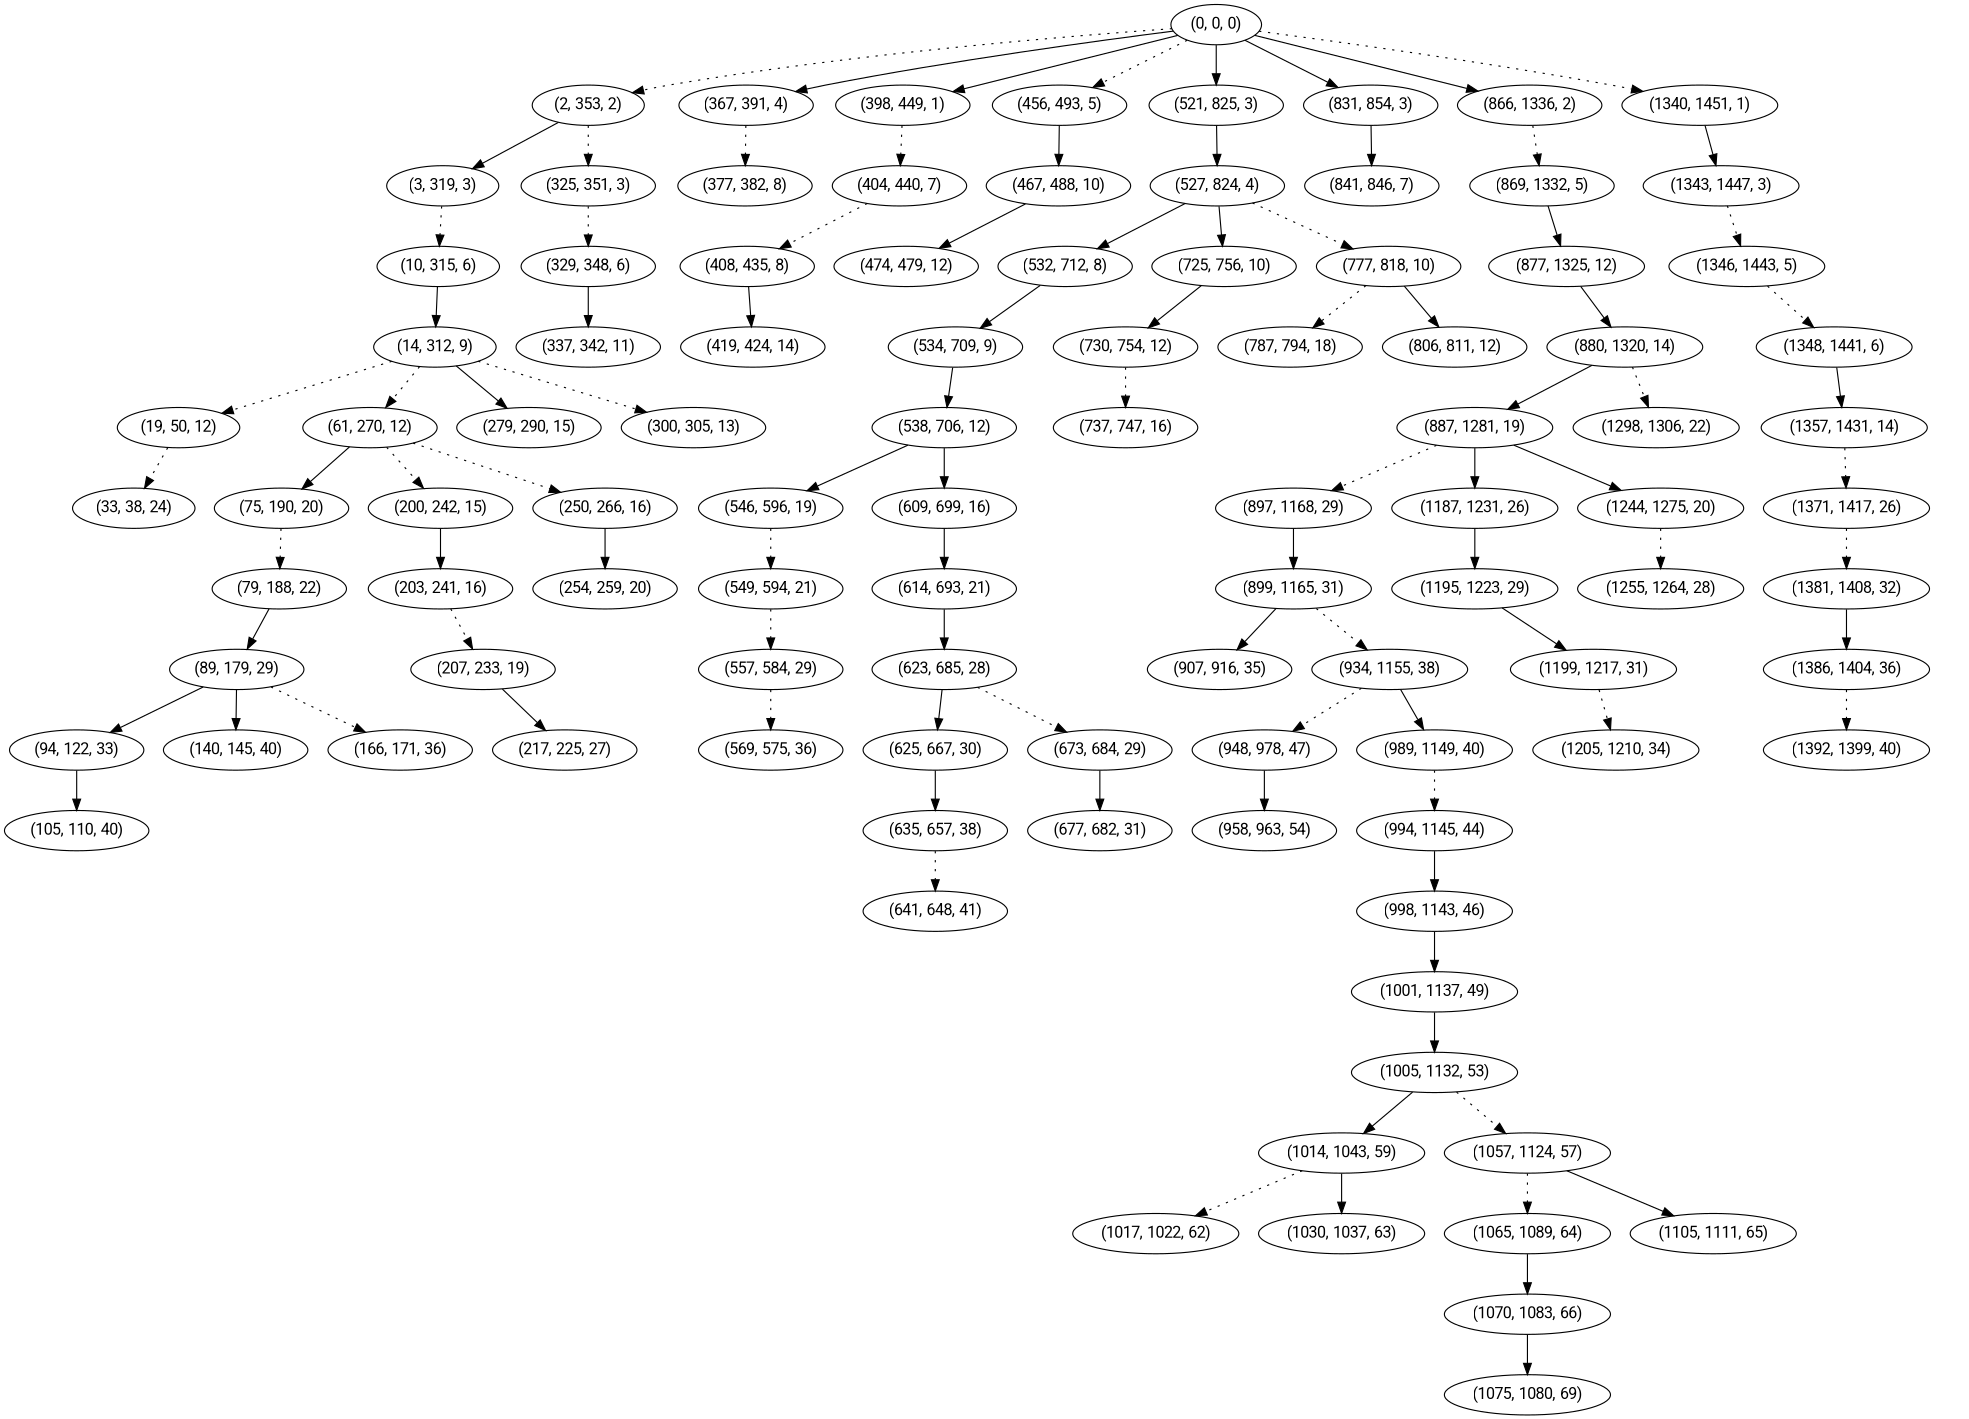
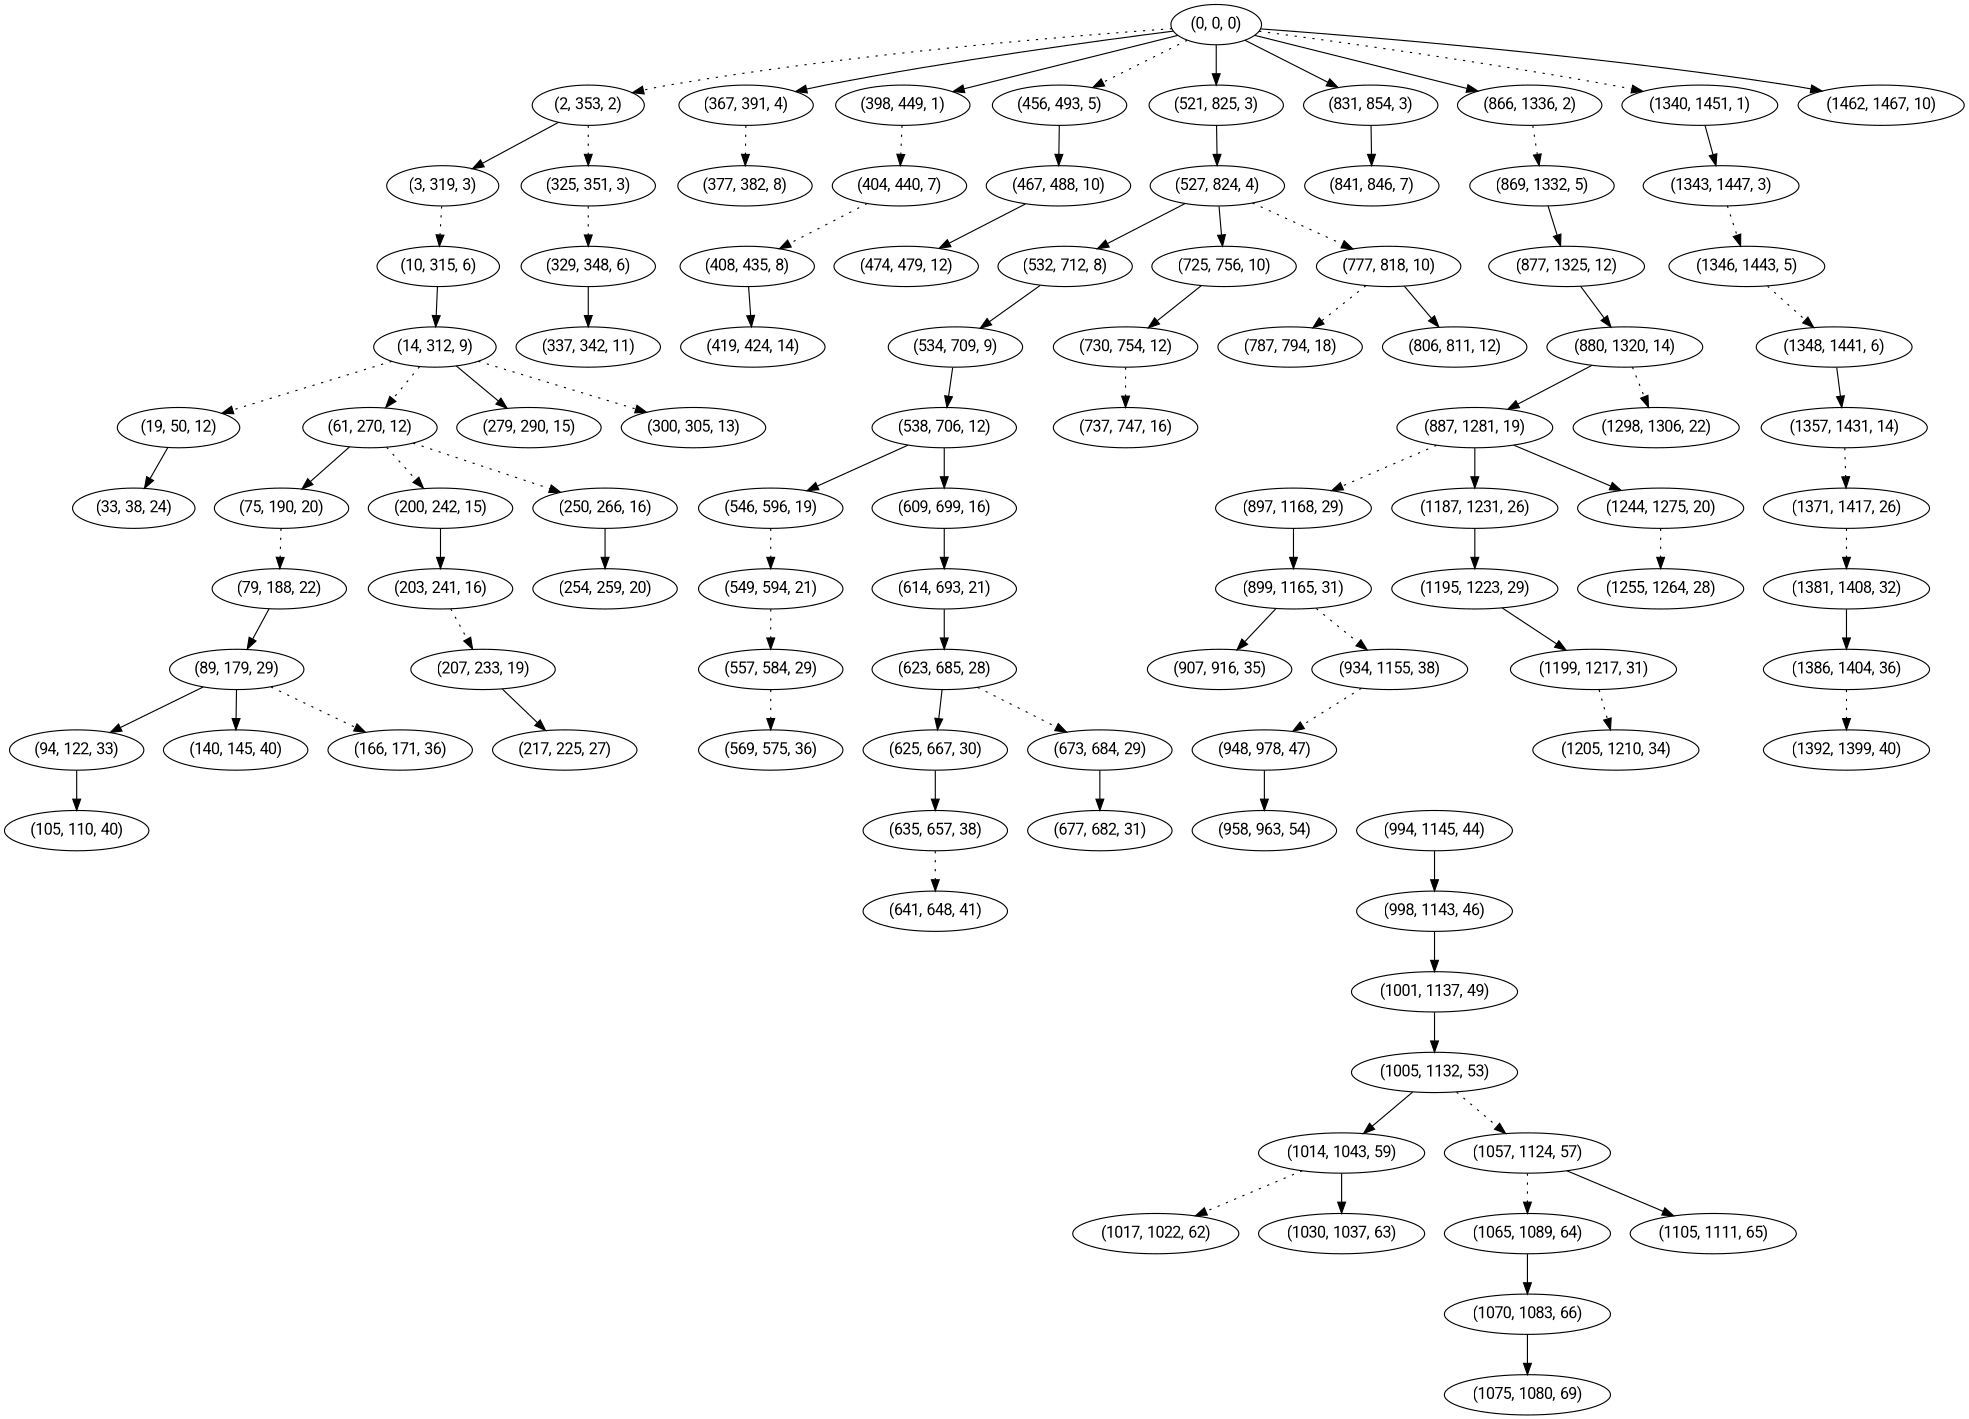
none -> (1881, 105)
(159, 463) -> (159, 463)
(1435, 750) -> none
